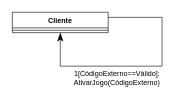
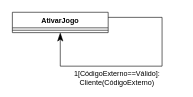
(60, 20) -> (60, 20)
(117, 78) -> (117, 78)
